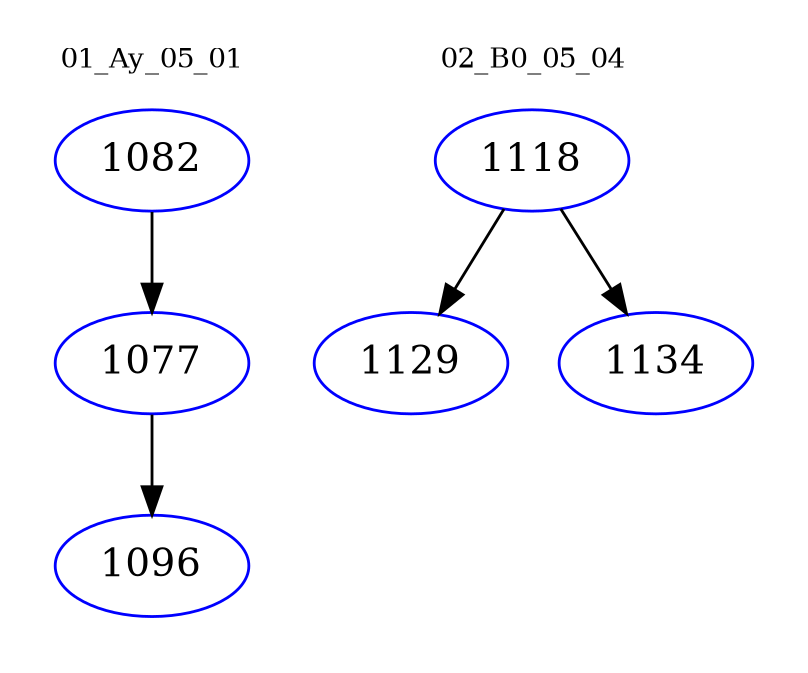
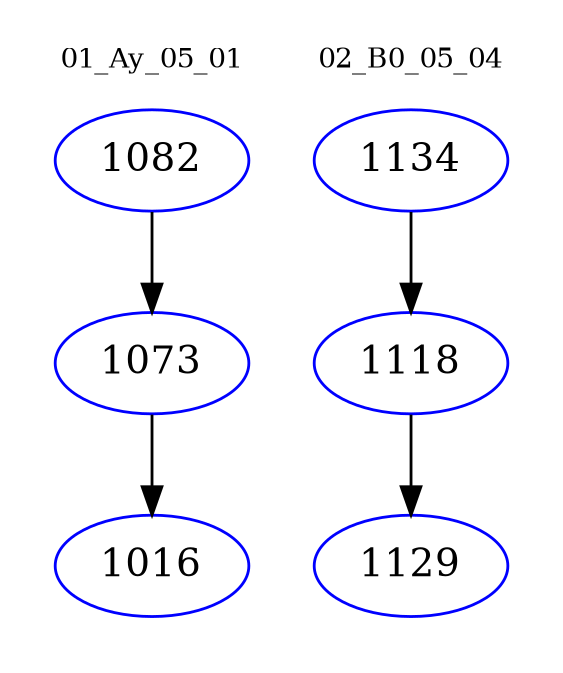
(586, 249) -> (411, 248)
(152, 363) -> (152, 363)
(152, 566) -> (152, 566)
